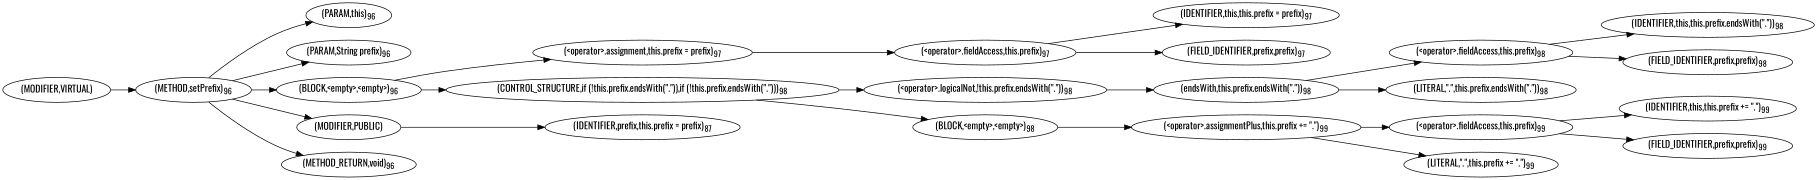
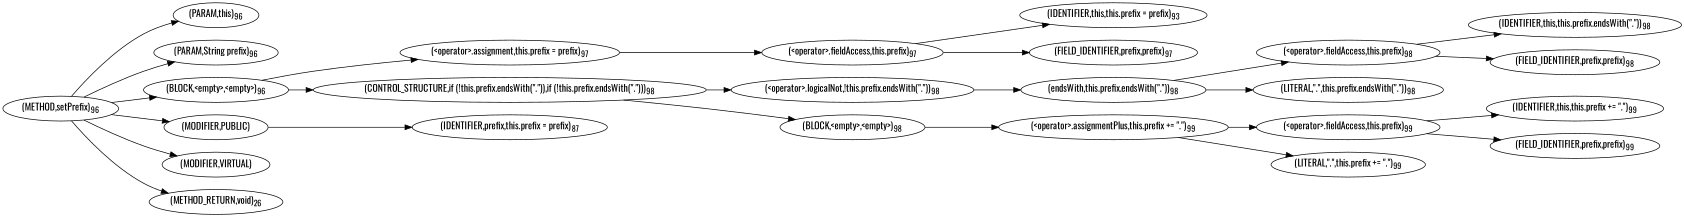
(1308, 14) -> (1176, 14)
(120, 90) -> (126, 139)
(391, 164) -> (258, 201)
